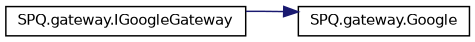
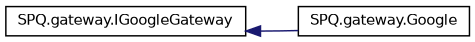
(265, 11) -> (280, 31)
